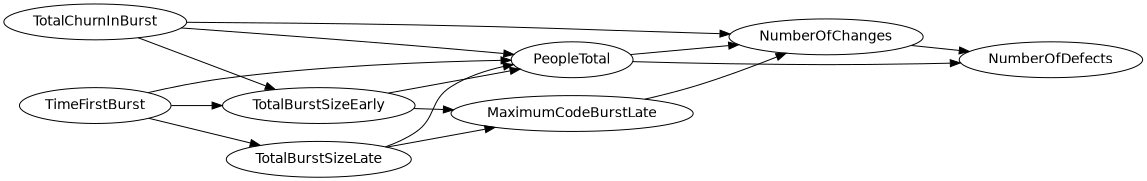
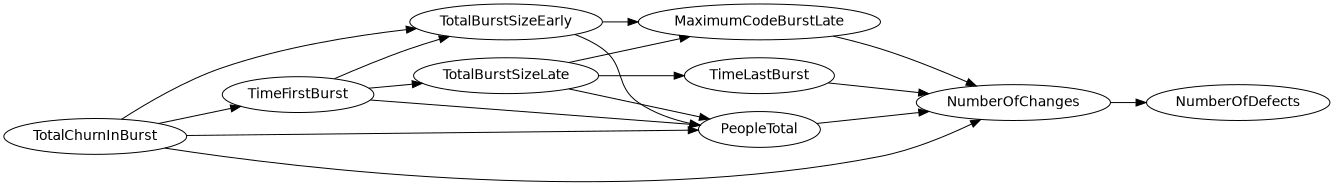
(791, 64) -> none
none -> (759, 76)
none -> (195, 116)
